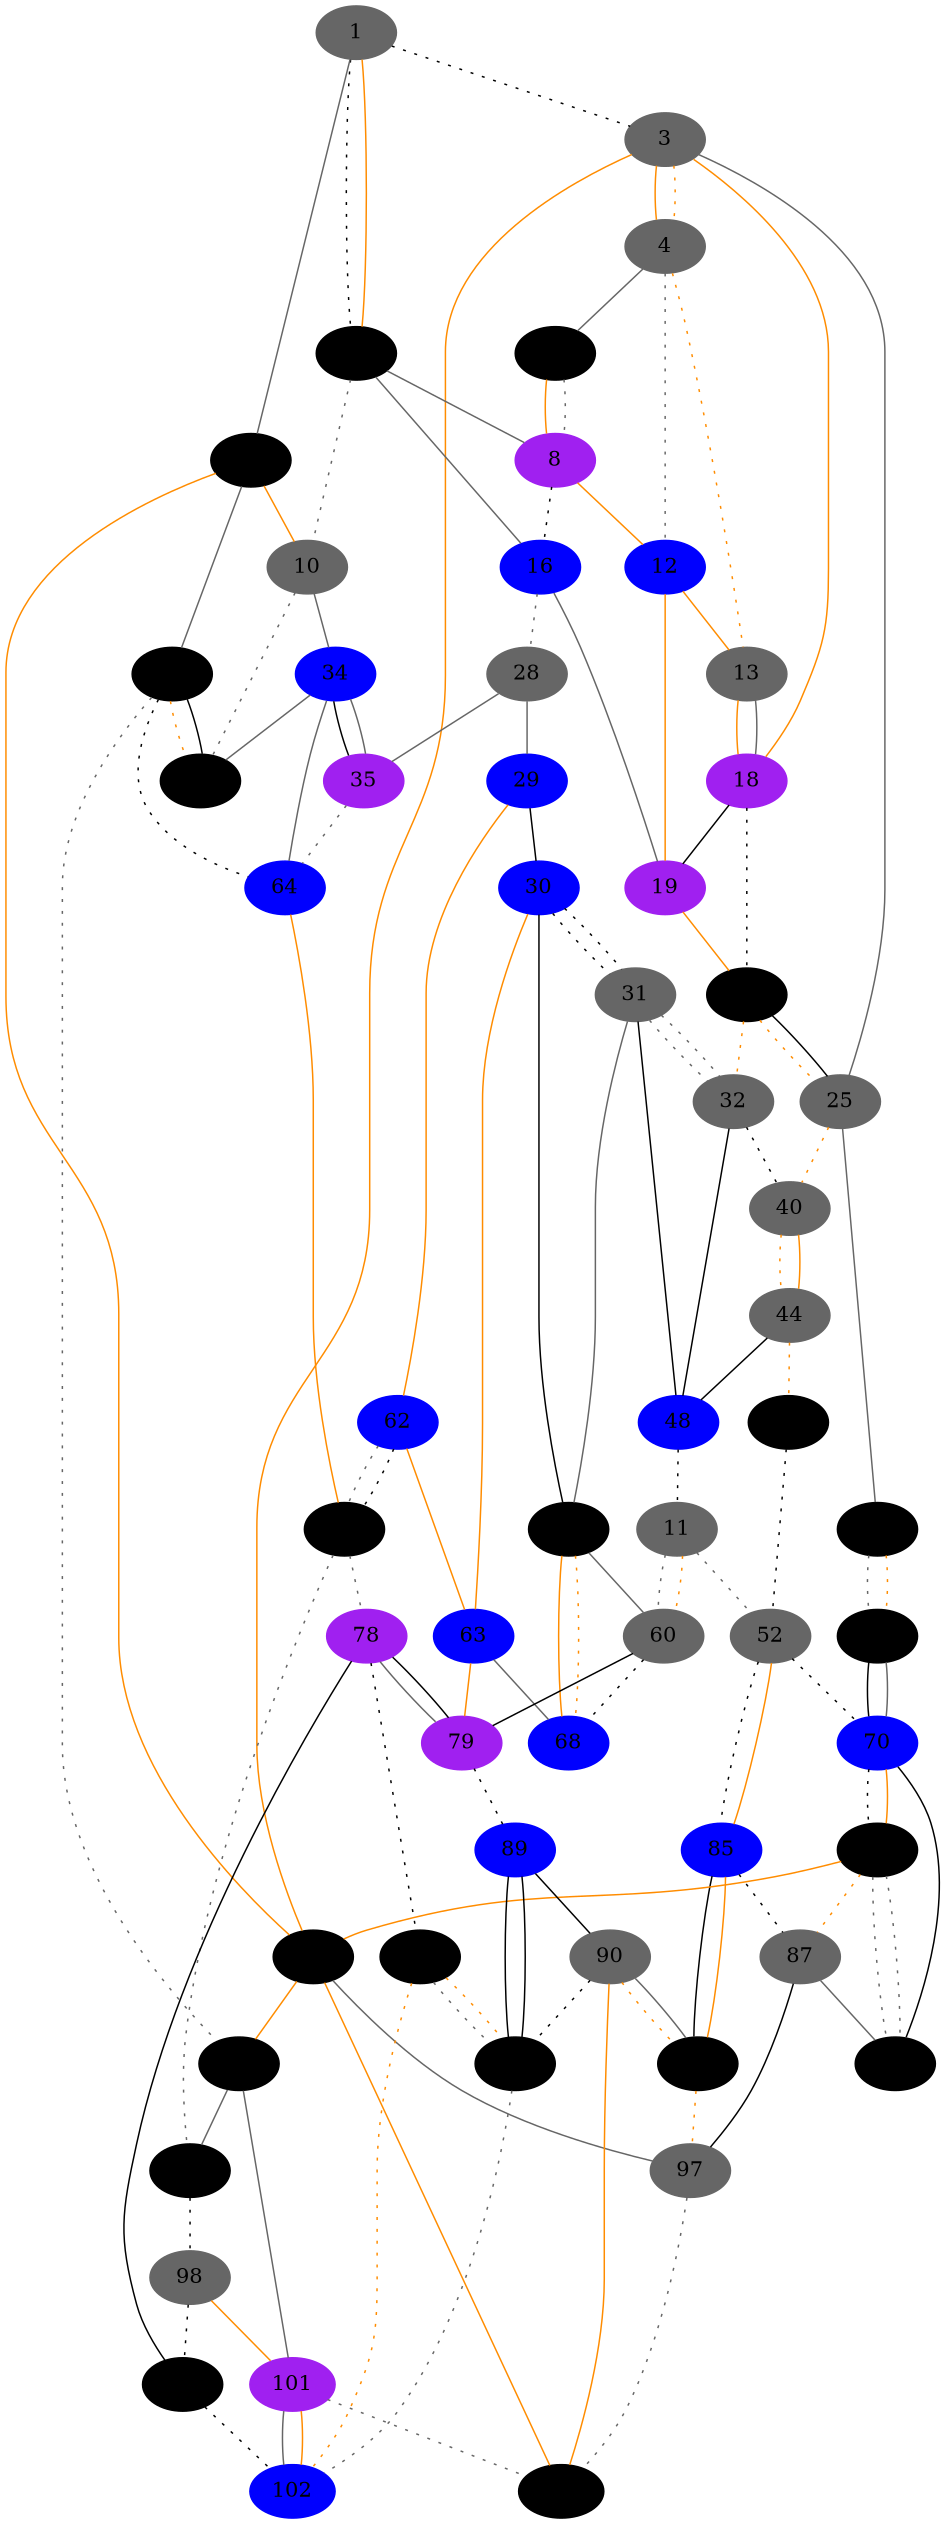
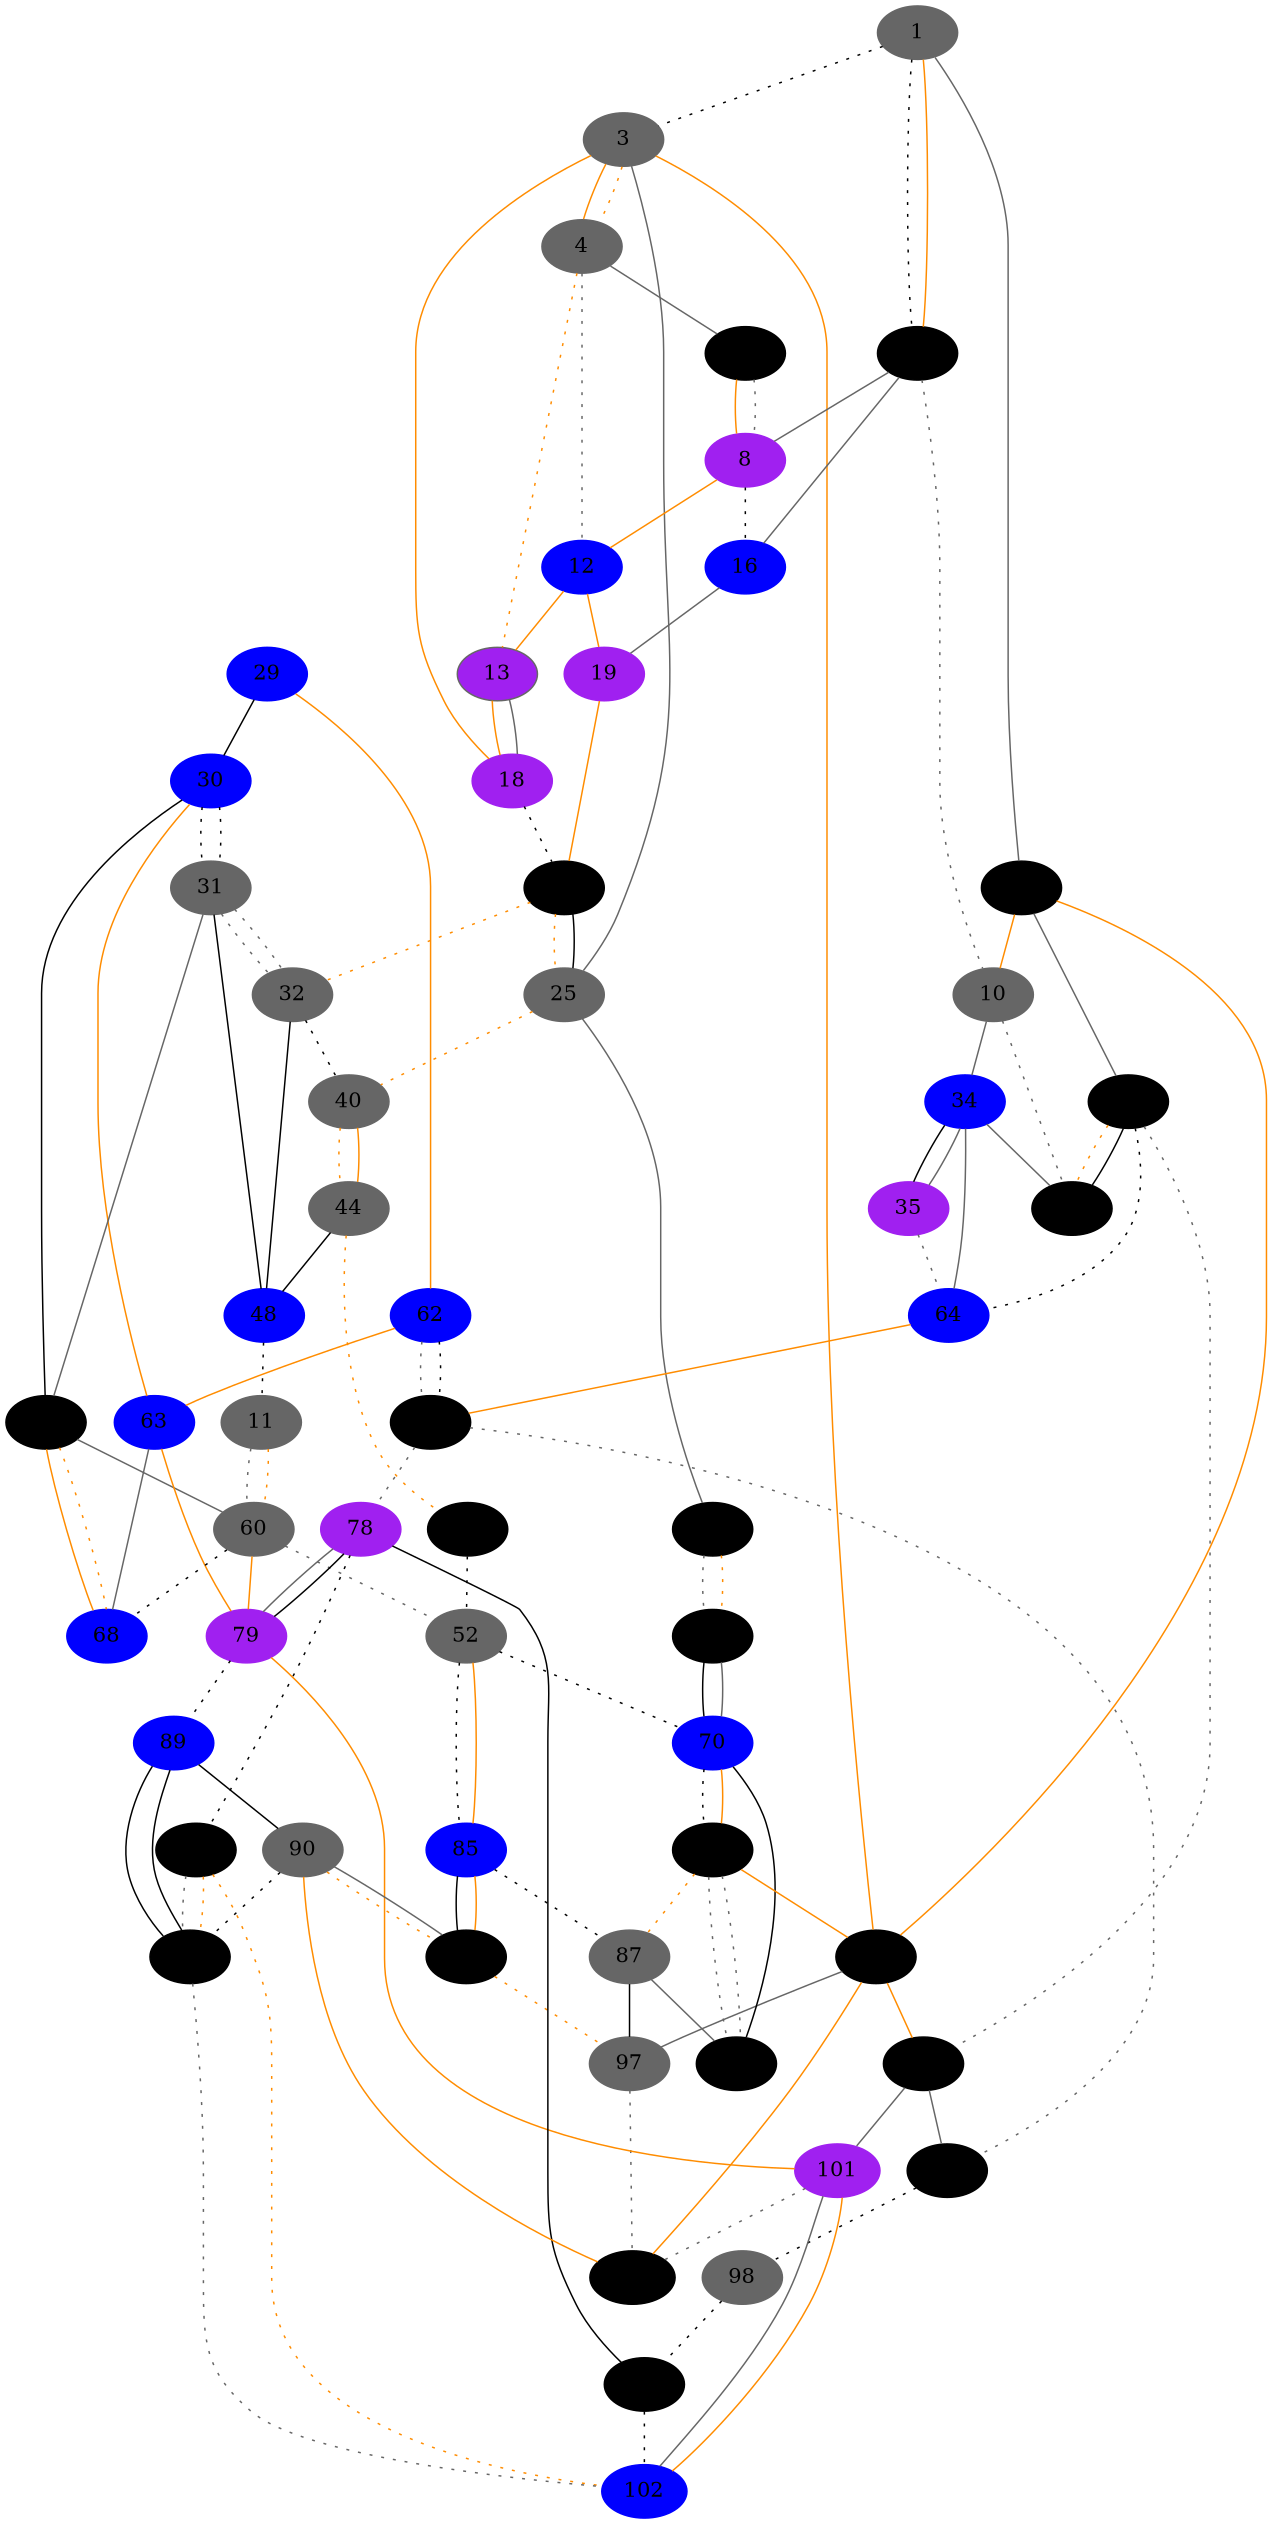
(527, 674) -> none
(747, 674) -> (497, 674)
(706, 834) -> none
(724, 1583) -> (360, 1583)
(549, 1697) -> (250, 1583)
(241, 2331) -> (410, 2036)
